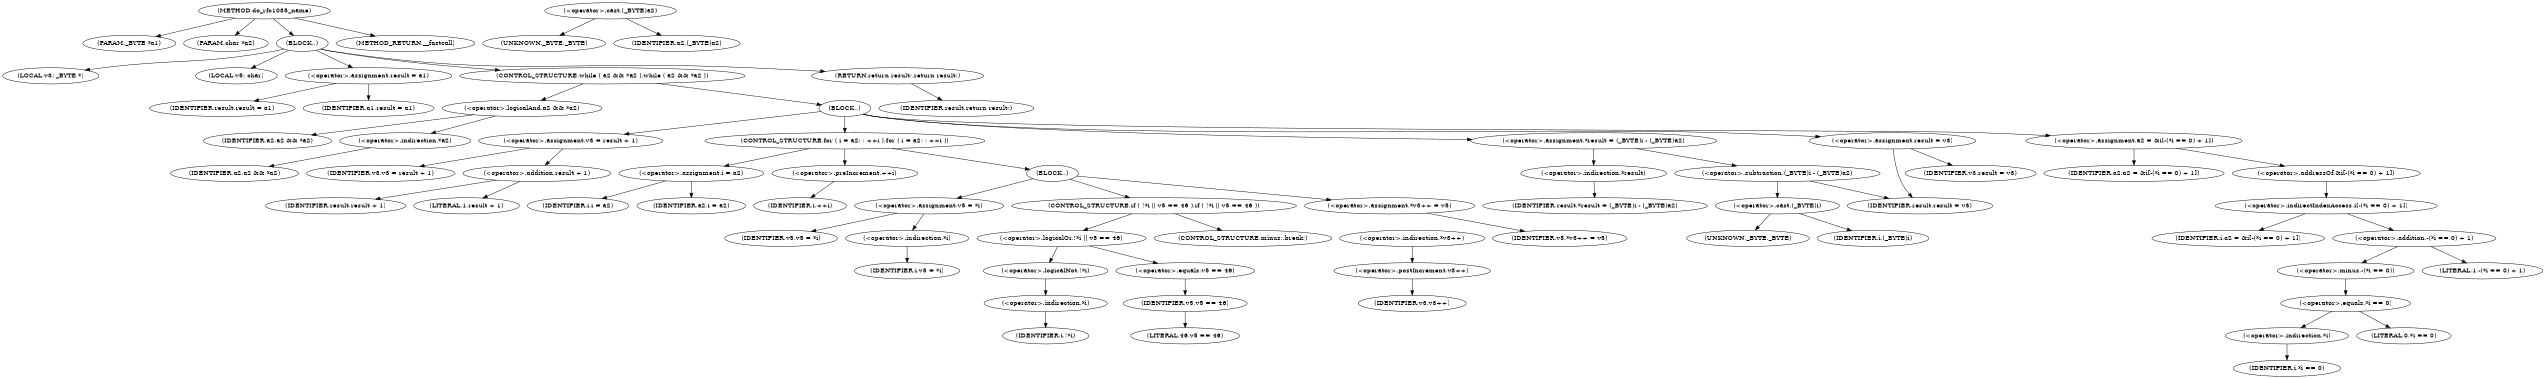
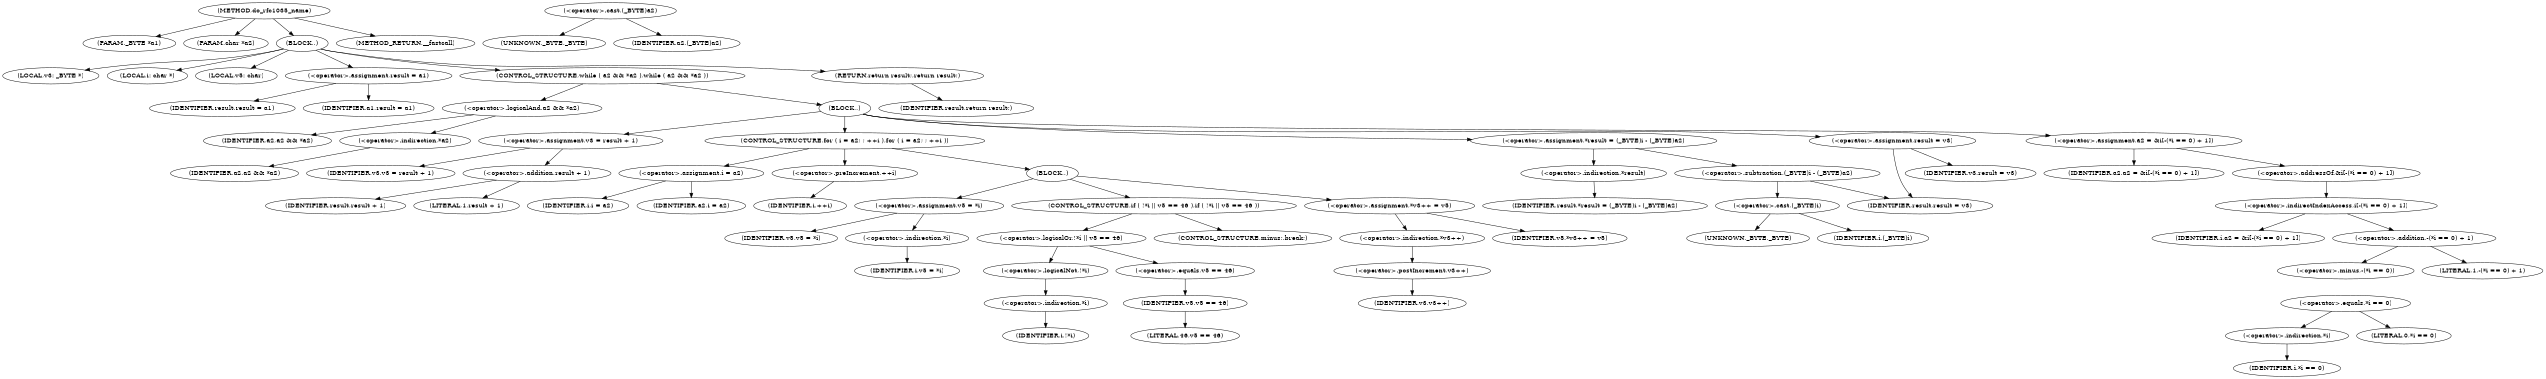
none -> (147, 76)
none -> (1400, 220)
(2346, 285) -> none
